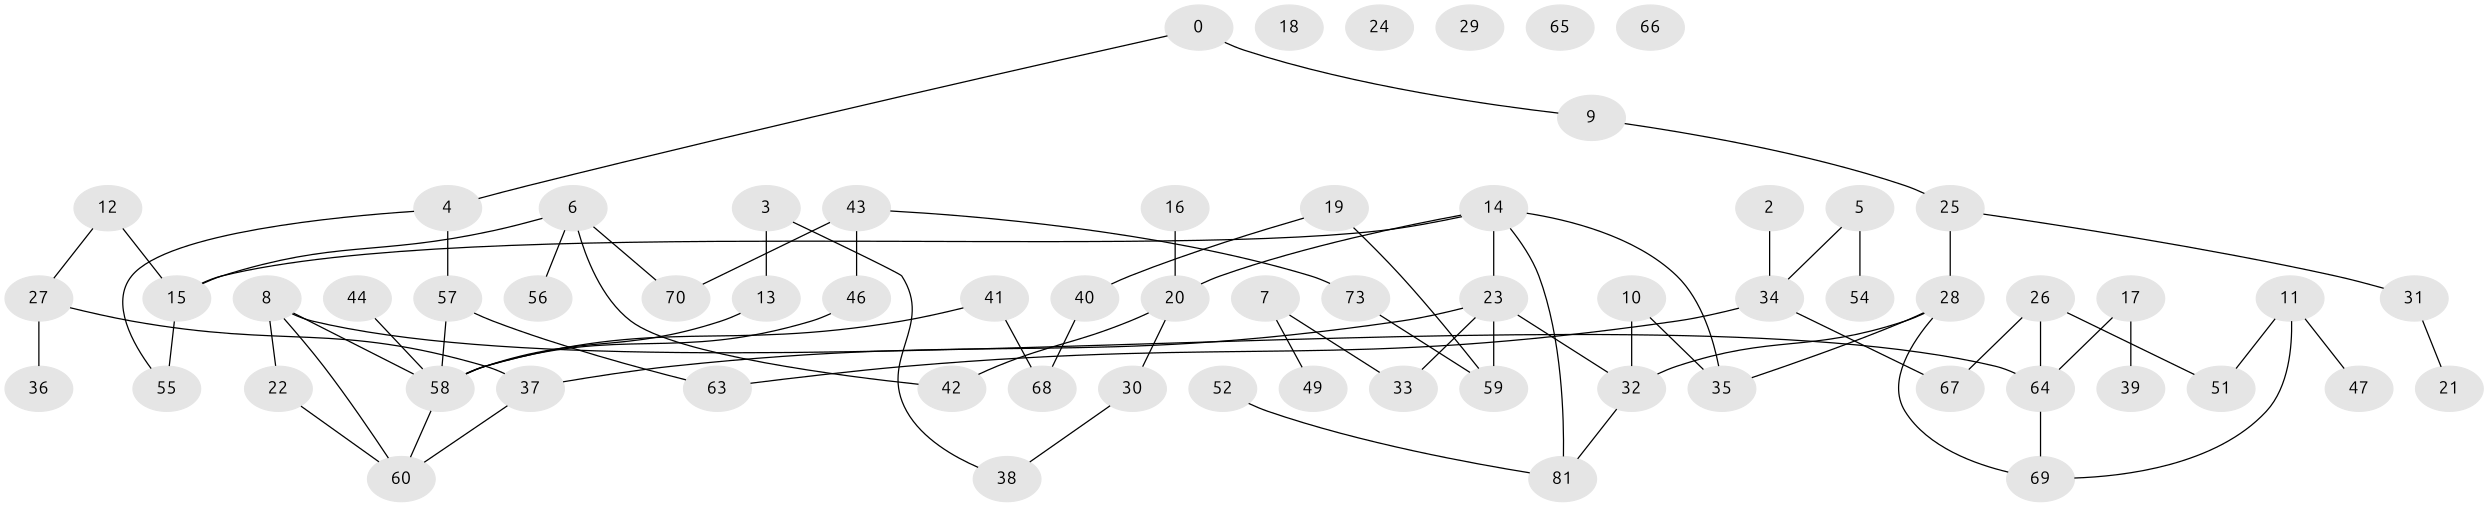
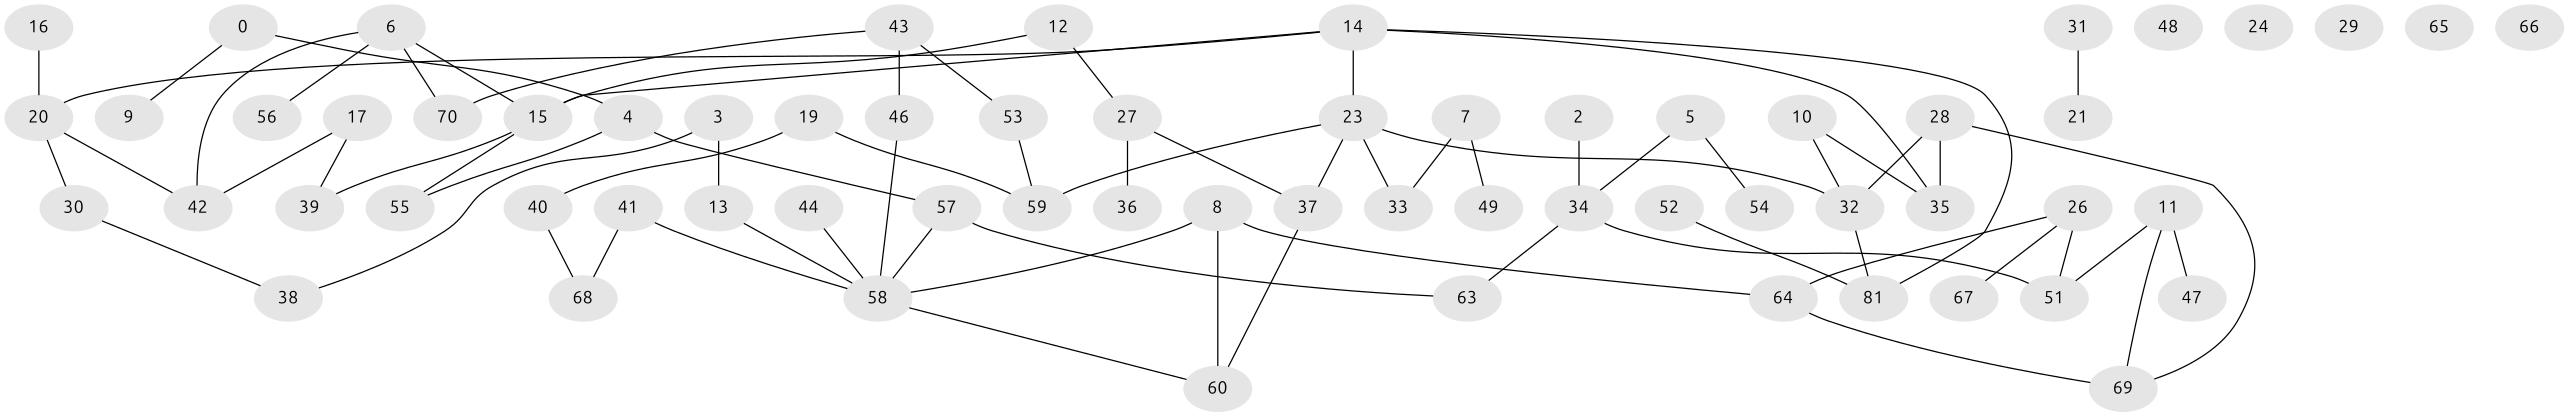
(1289, 28) -> (2168, 28)
none -> (424, 163)
(1950, 208) -> none
(1356, 298) -> (1013, 118)
(1831, 330) -> (1817, 253)
(2086, 344) -> (278, 163)
(278, 389) -> none
